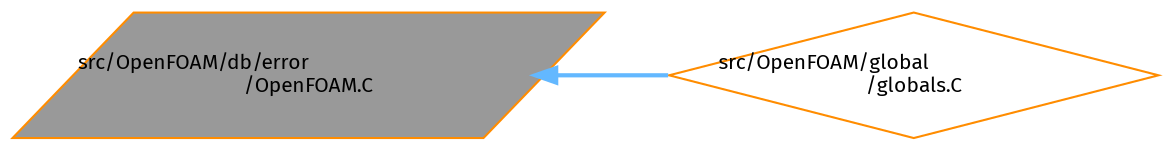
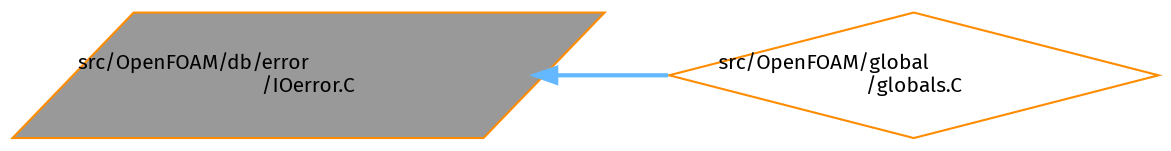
(309, 75) -> (309, 75)
